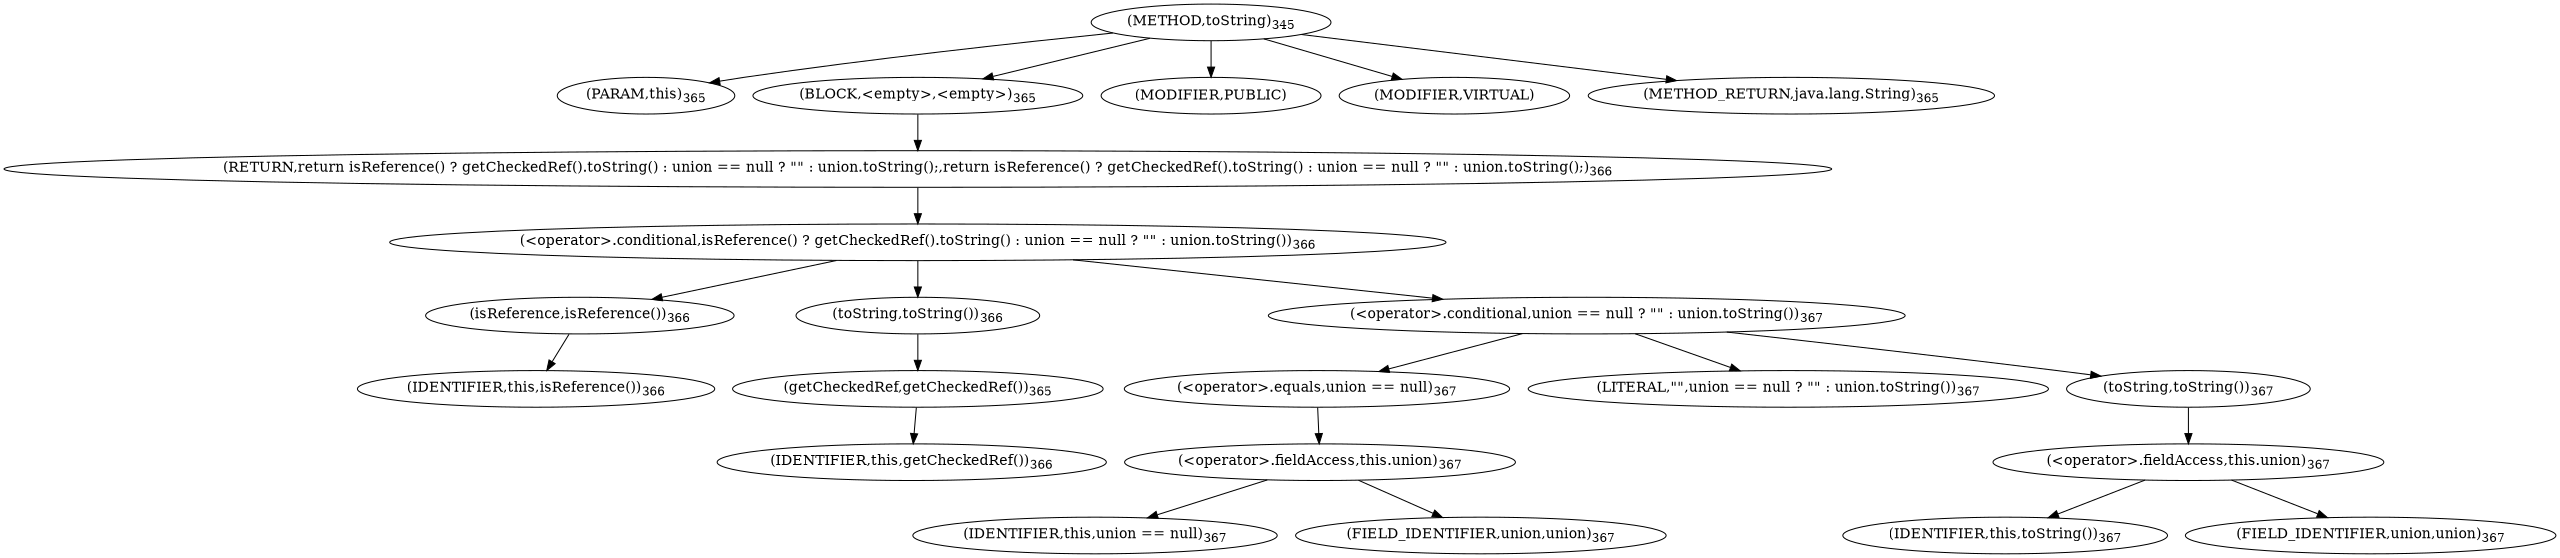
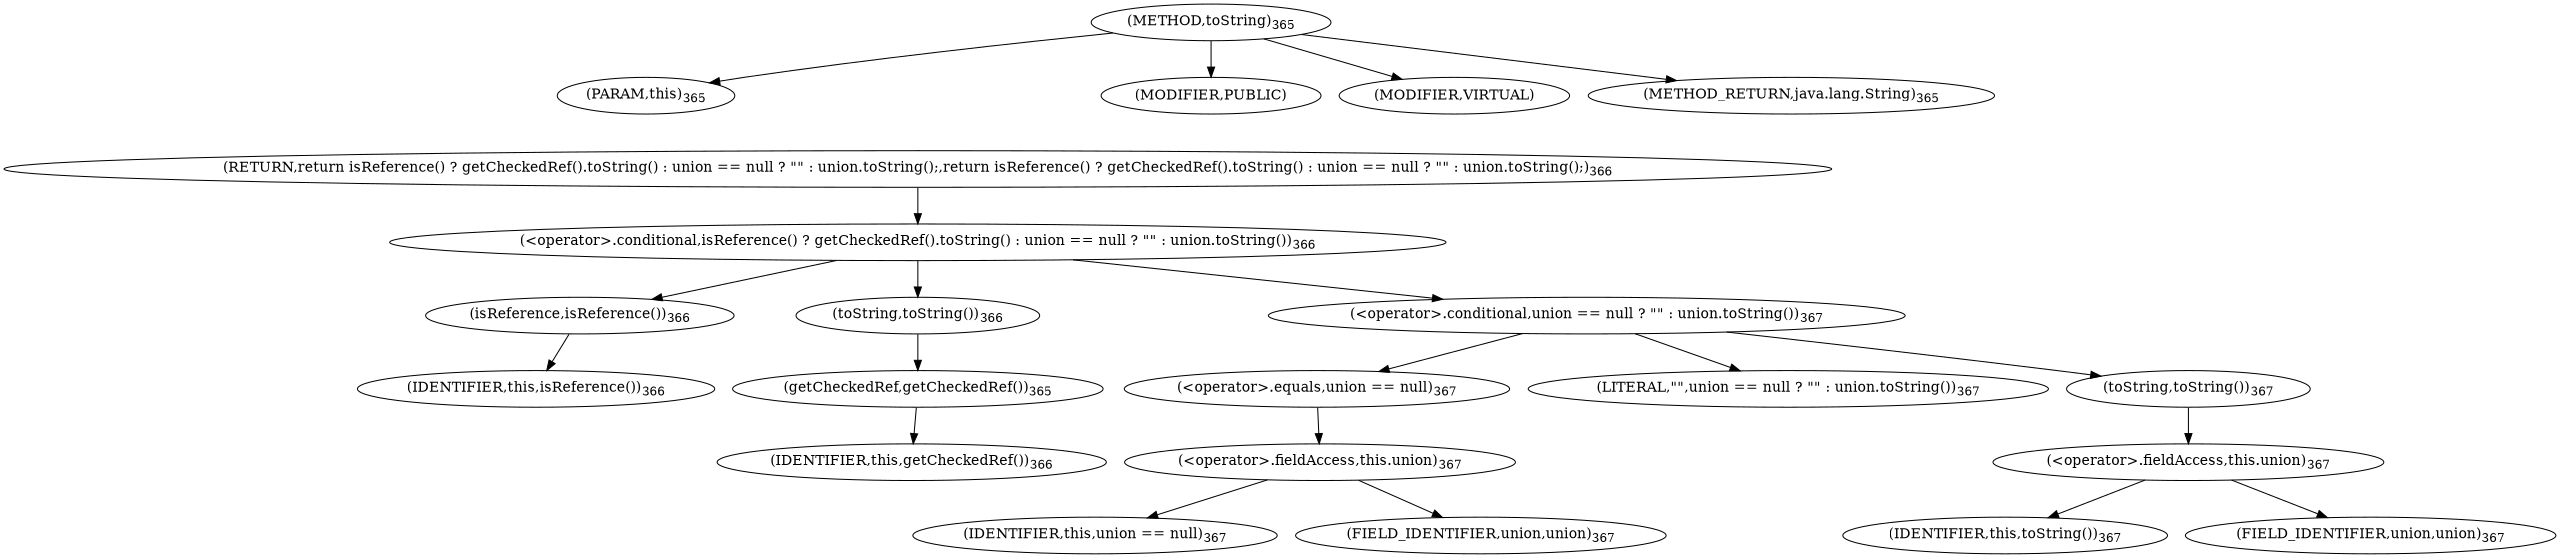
(1283, 21) -> (1283, 21)
(918, 96) -> none
